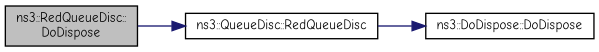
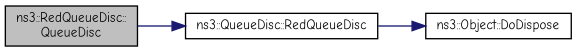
(71, 26) -> (71, 26)
(510, 26) -> (499, 26)
